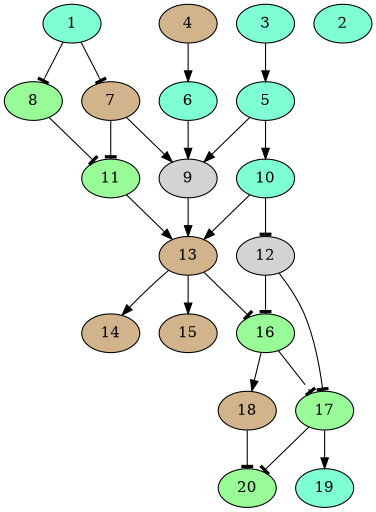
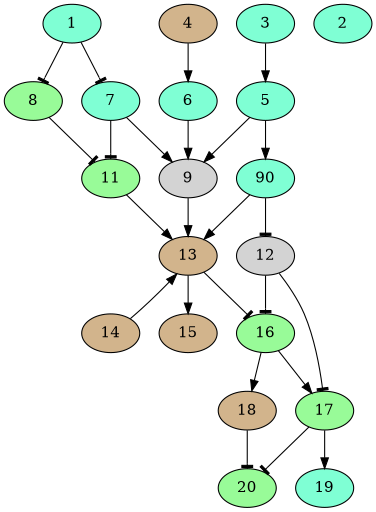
(111, 101) -> (111, 101)
(266, 178) -> (266, 178)
(149, 288) -> (150, 301)
(292, 368) -> (292, 368)
